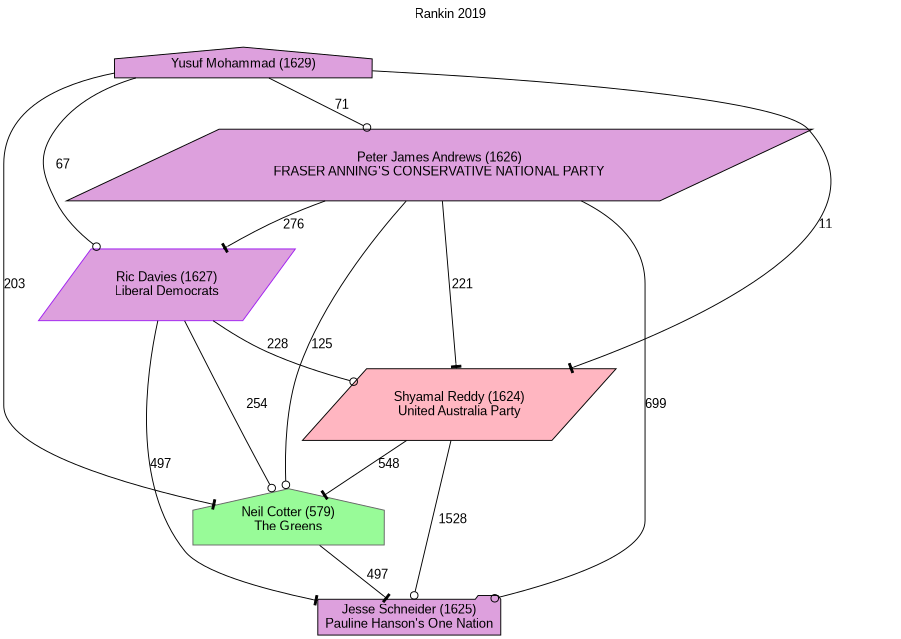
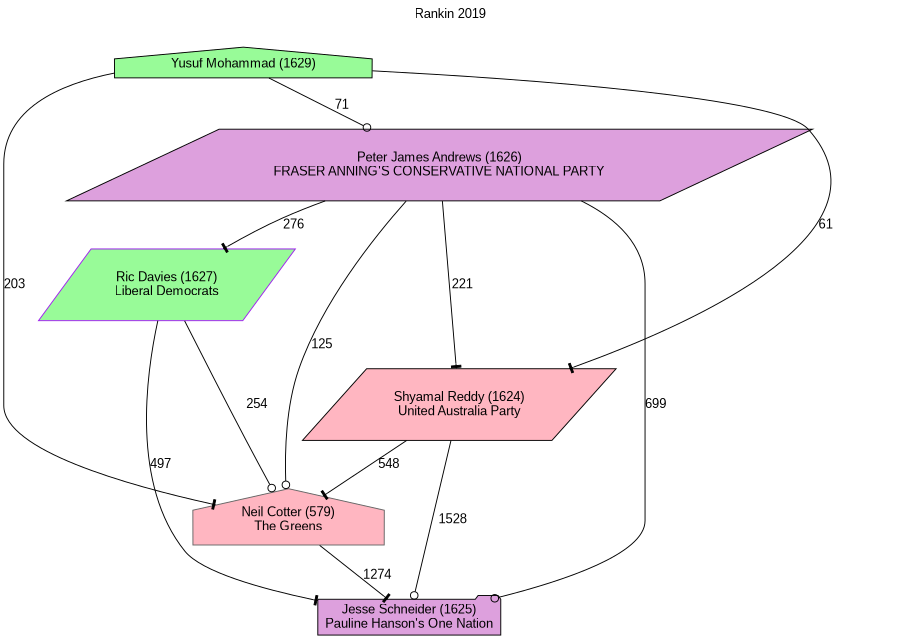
(243, 64) -> (243, 64)
(47, 146) -> none
(826, 225) -> (826, 225)
(167, 285) -> (167, 285)
(279, 357) -> none
(289, 520) -> (289, 520)
(378, 575) -> (378, 575)
